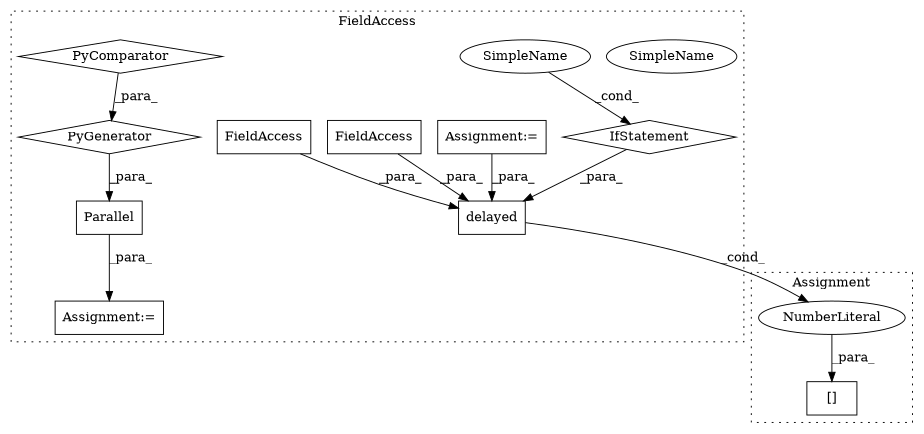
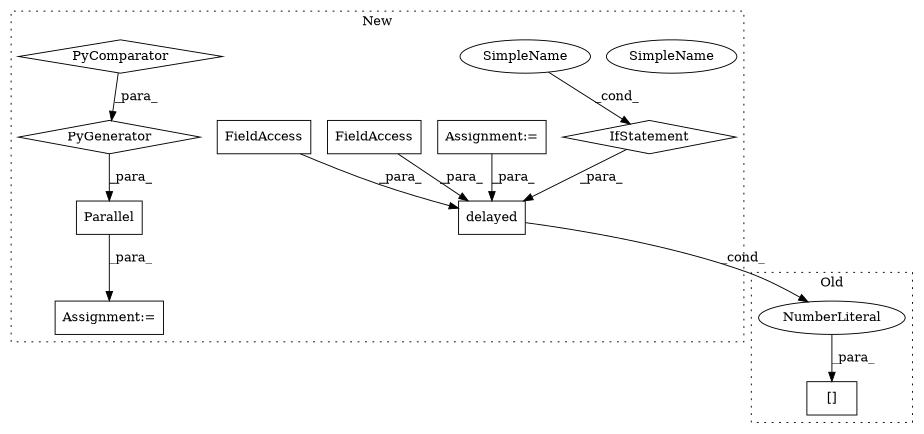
(378, 22) -> (378, 22)
(832, 283) -> (832, 283)
